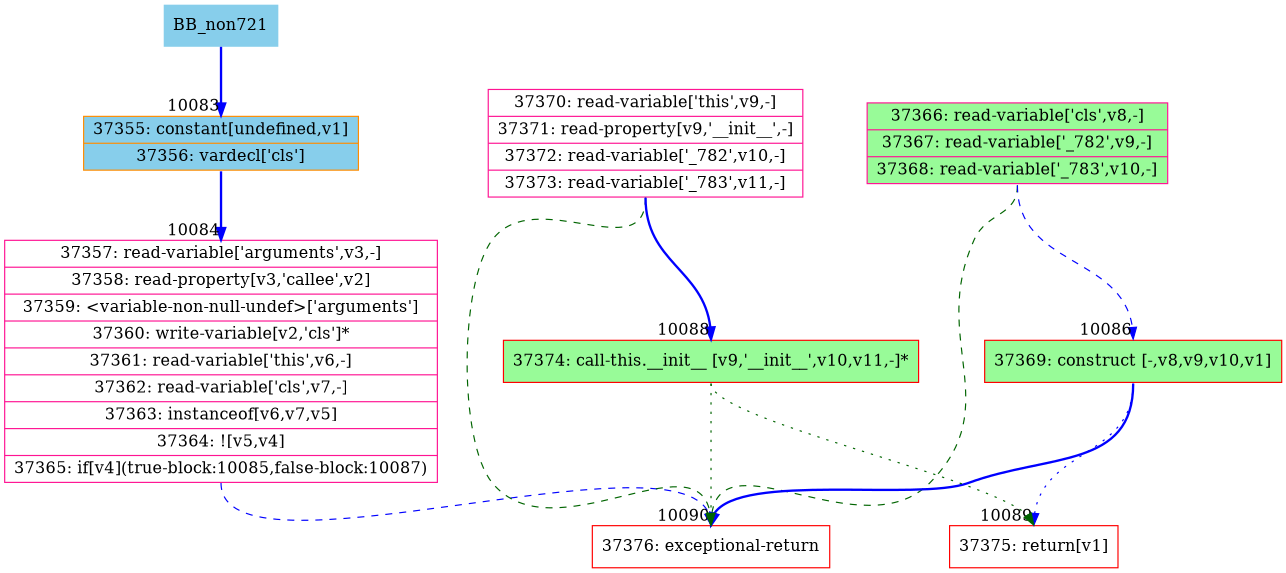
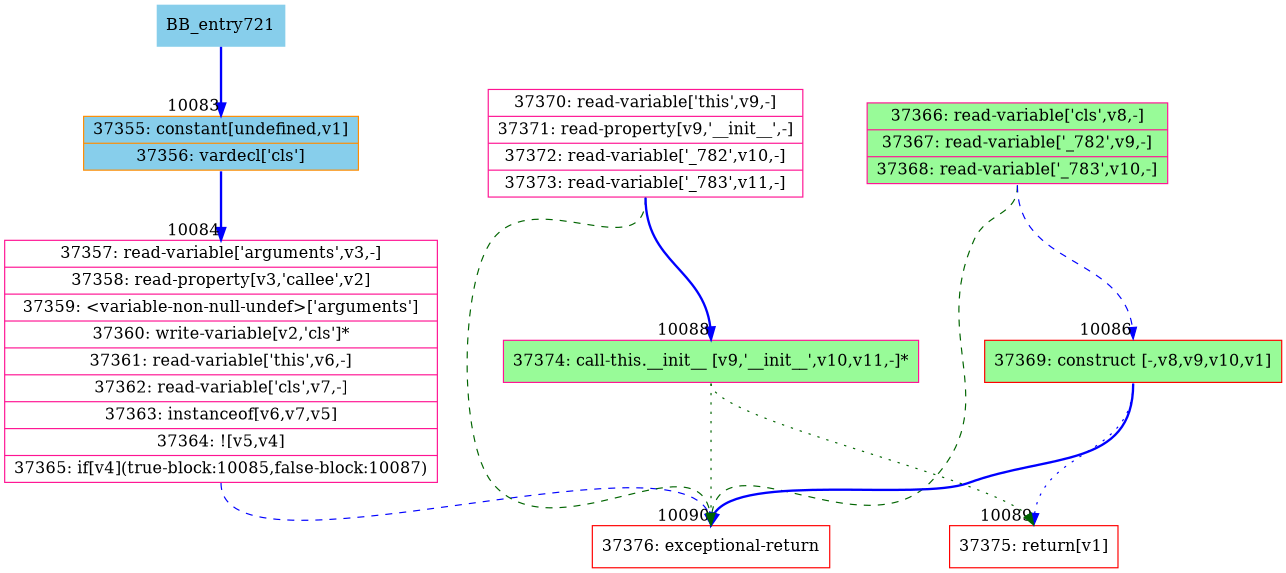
(221, 26) -> (221, 26)
(711, 361) -> (711, 361)
